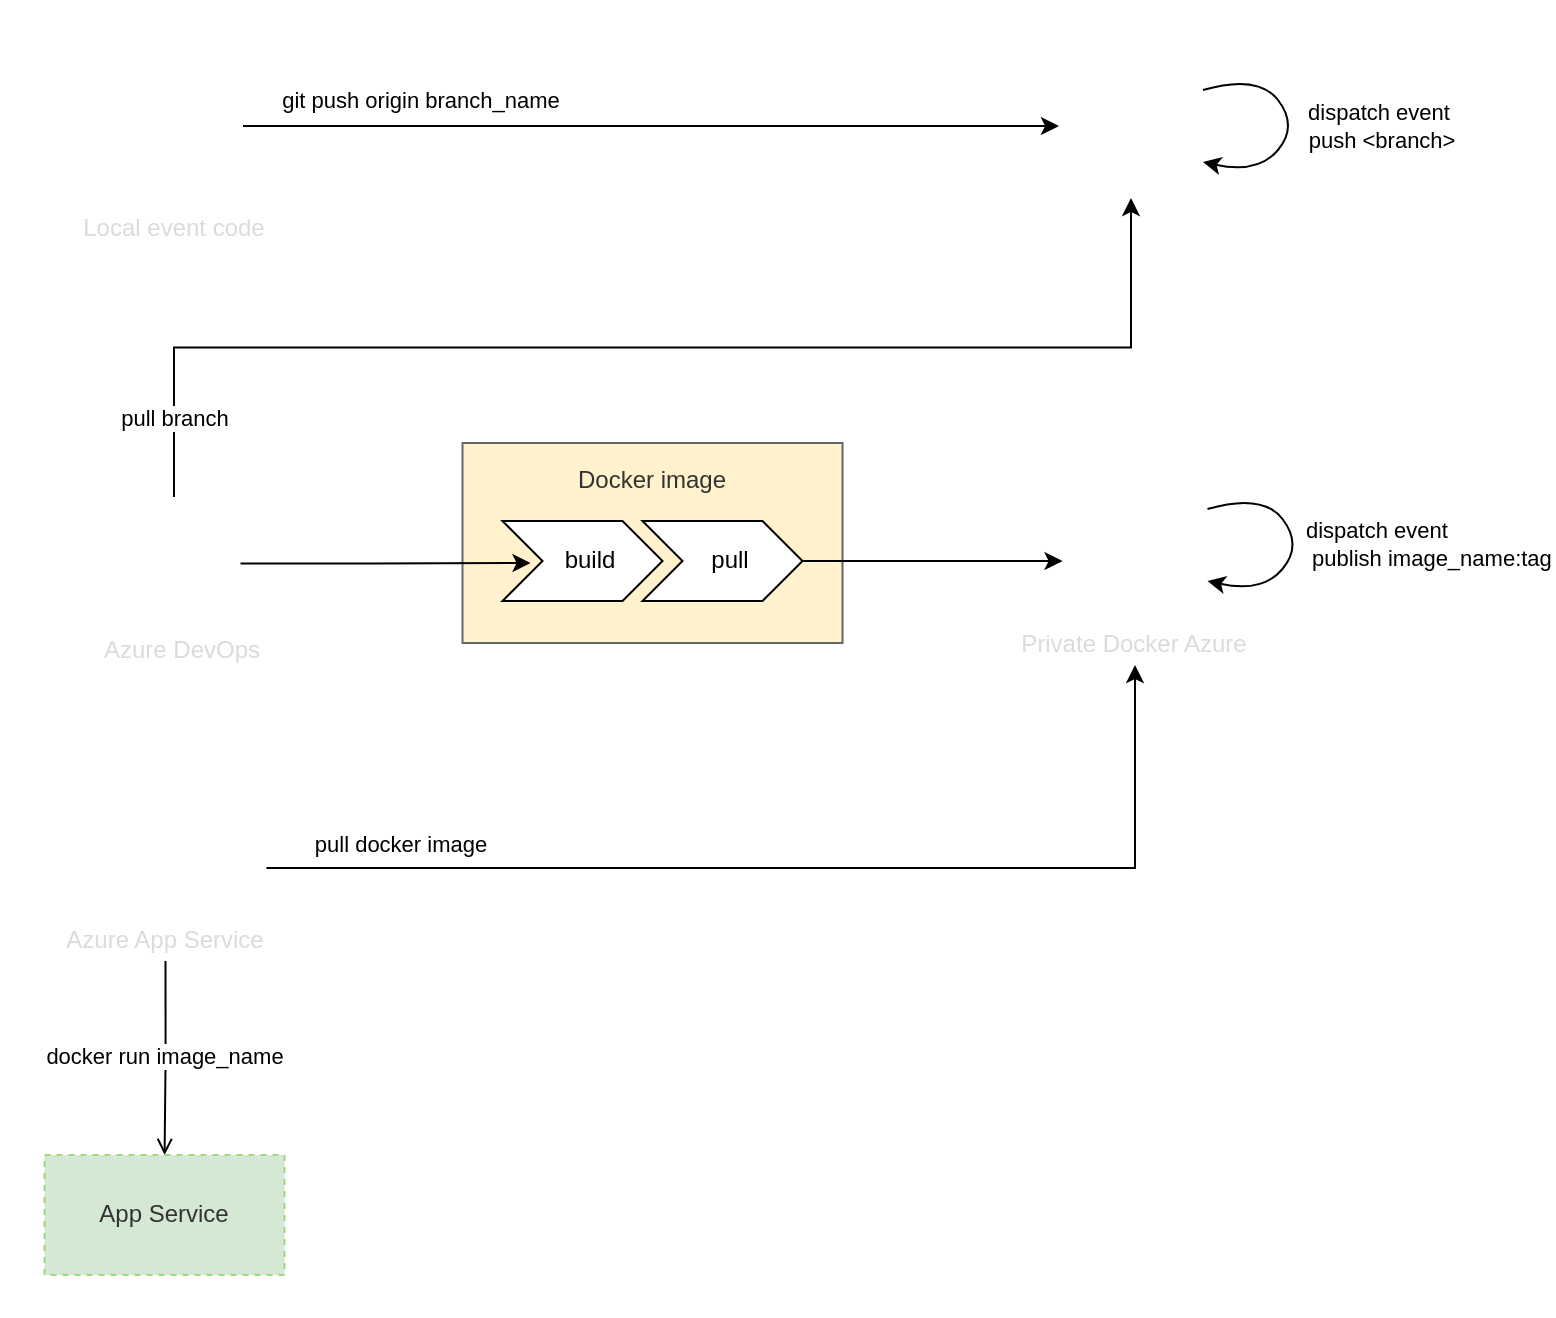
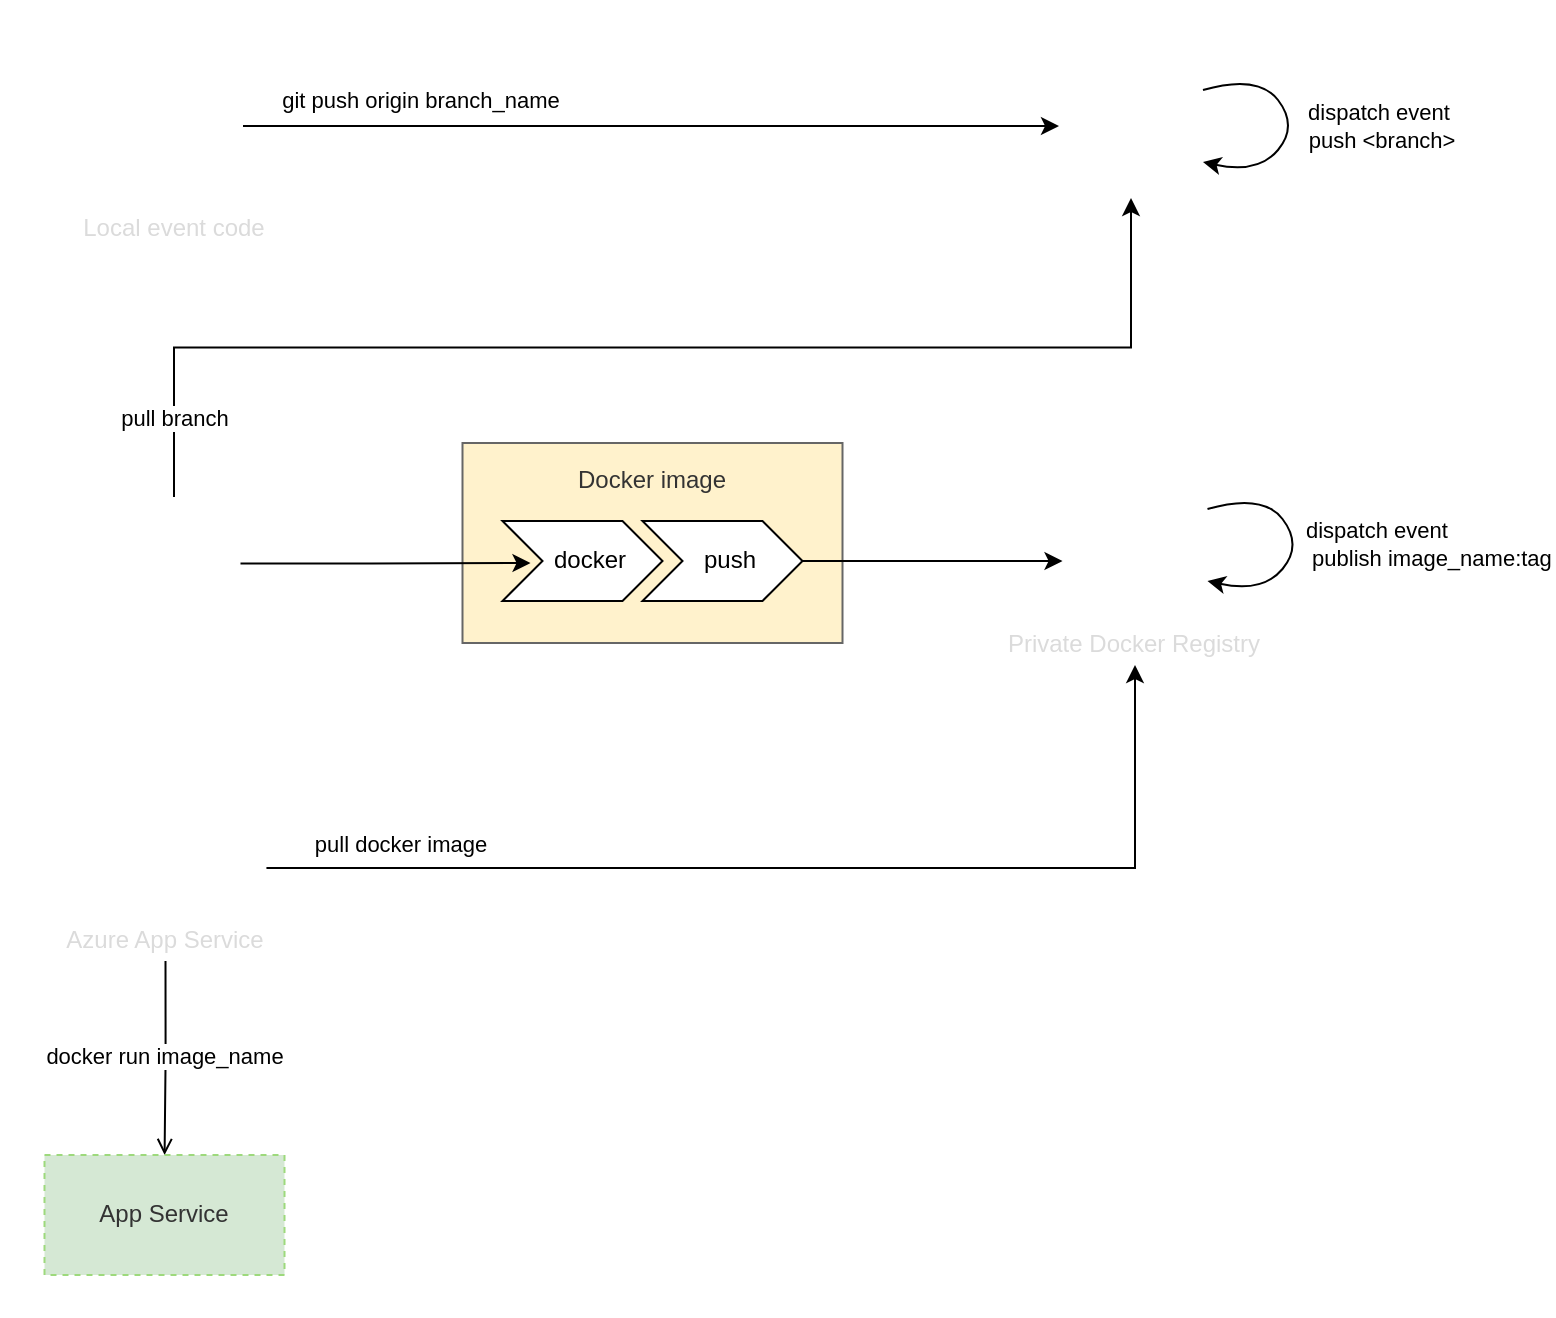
(591, 561) -> (591, 561)
(731, 561) -> (731, 561)
(1135, 645) -> (1135, 645)
(183, 650) -> none
